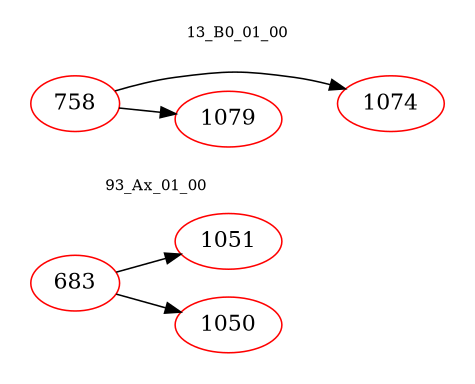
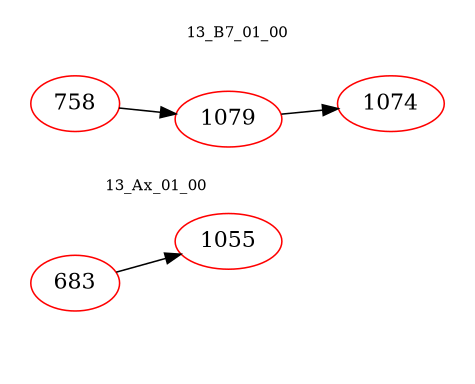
(238, 33) -> (238, 33)
(222, 72) -> (302, 112)
(156, 186) -> (156, 186)
(229, 241) -> (229, 241)
(229, 325) -> none
